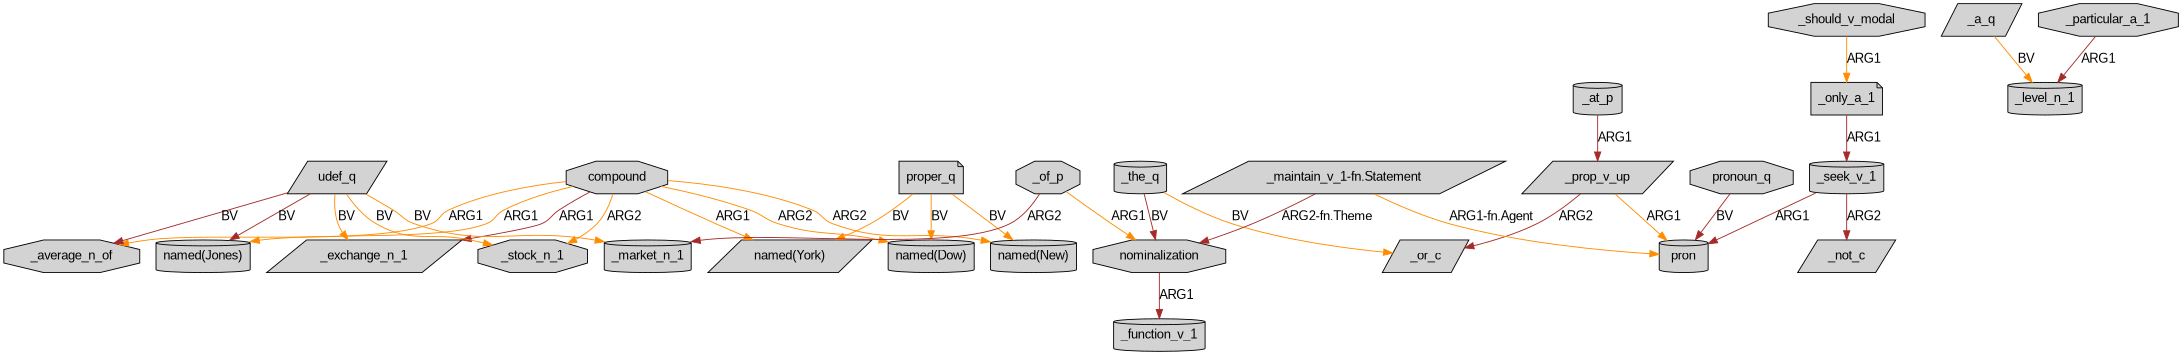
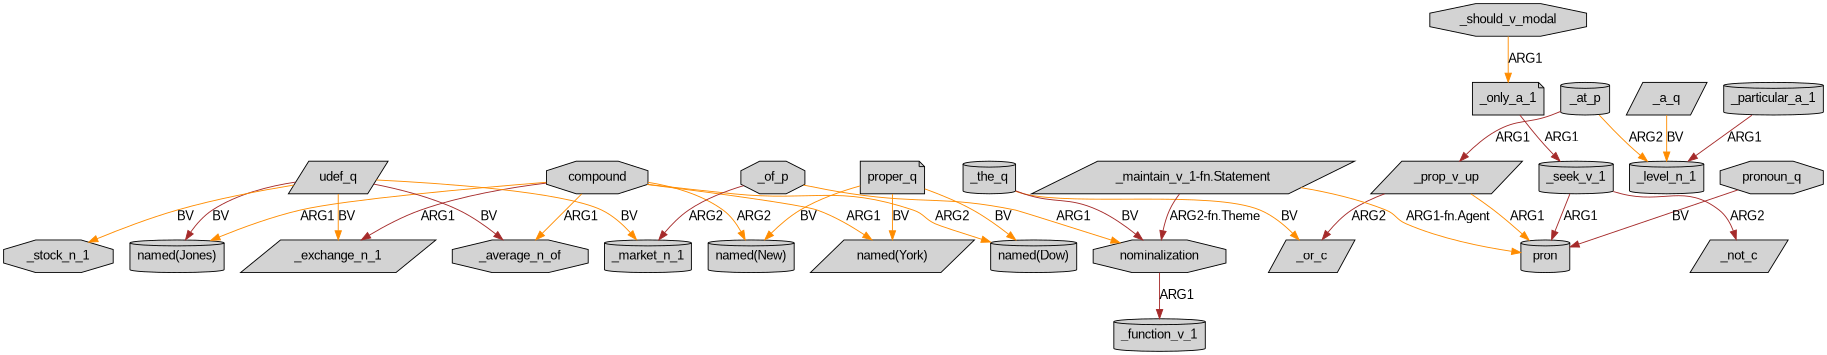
(2108, 20) -> (1774, 99)
none -> (1619, 136)
(599, 221) -> none
